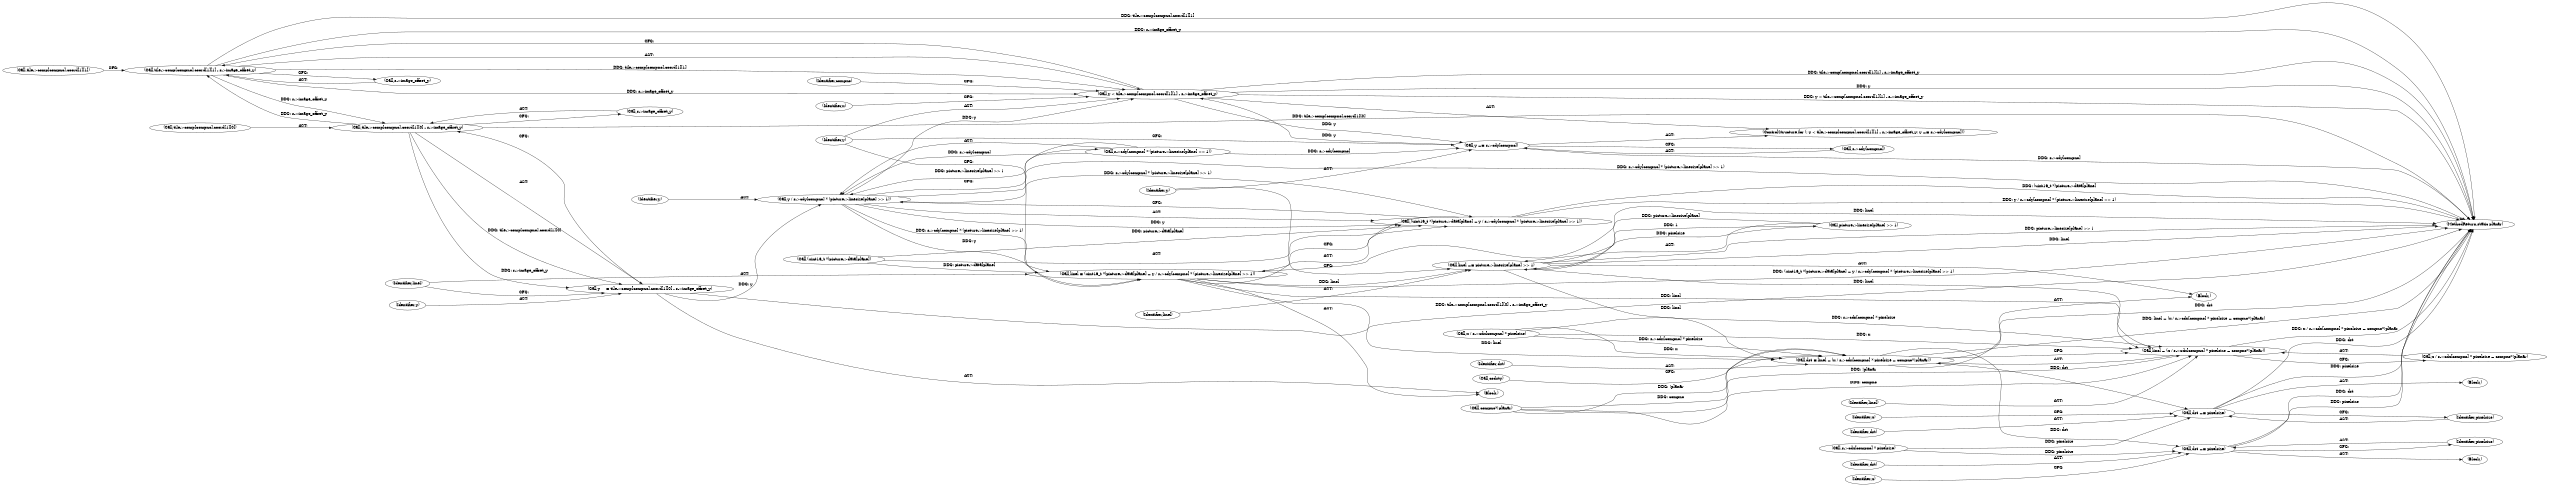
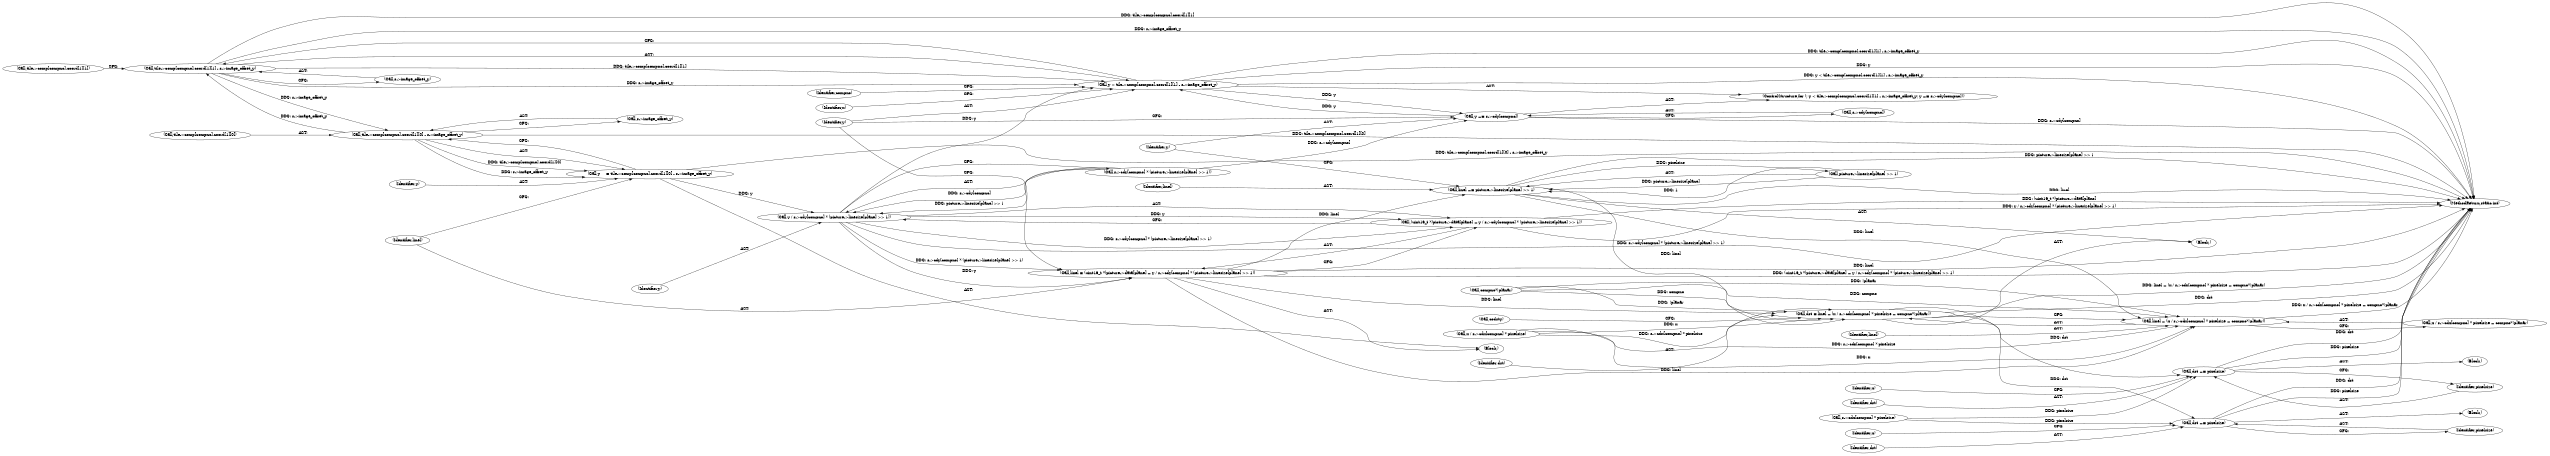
(2475, 224) -> (2475, 204)
(834, 259) -> none
